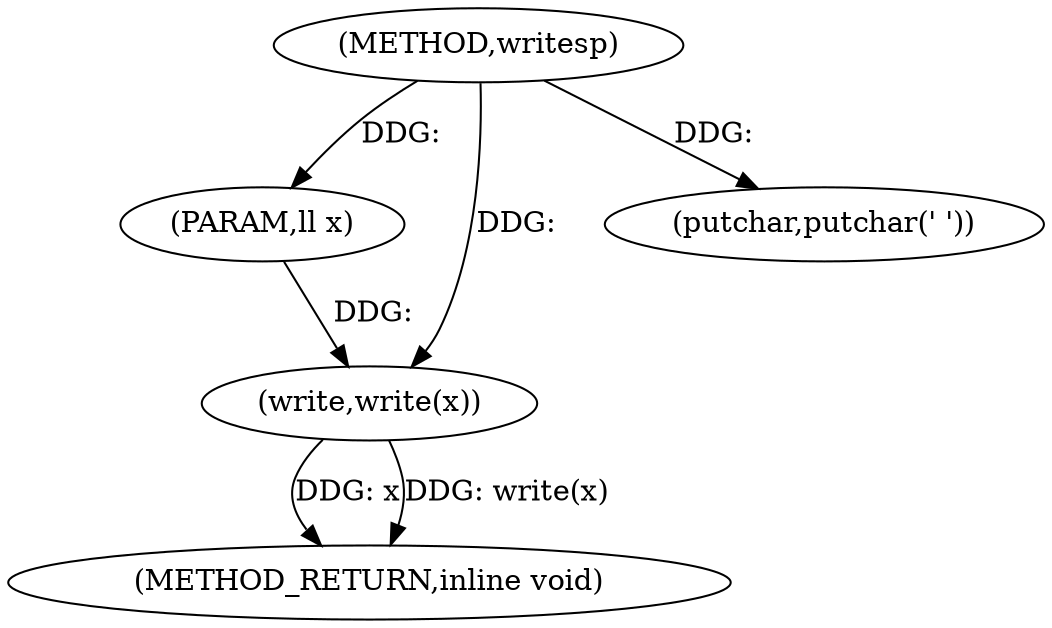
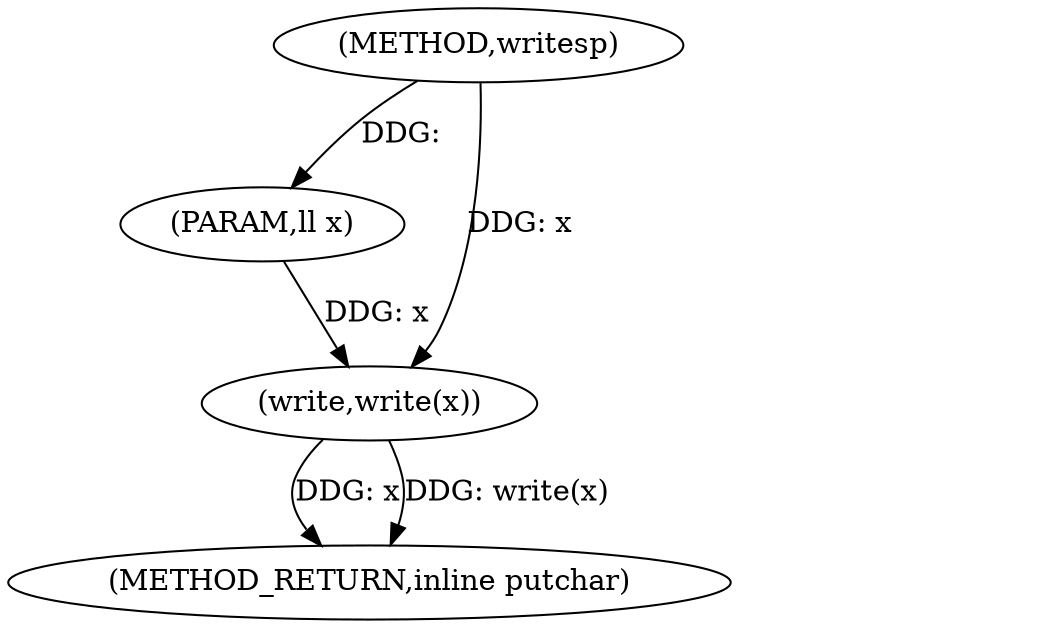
(521, 224) -> (521, 224)
(824, 224) -> none
(378, 314) -> (378, 314)
(369, 583) -> (369, 583)
